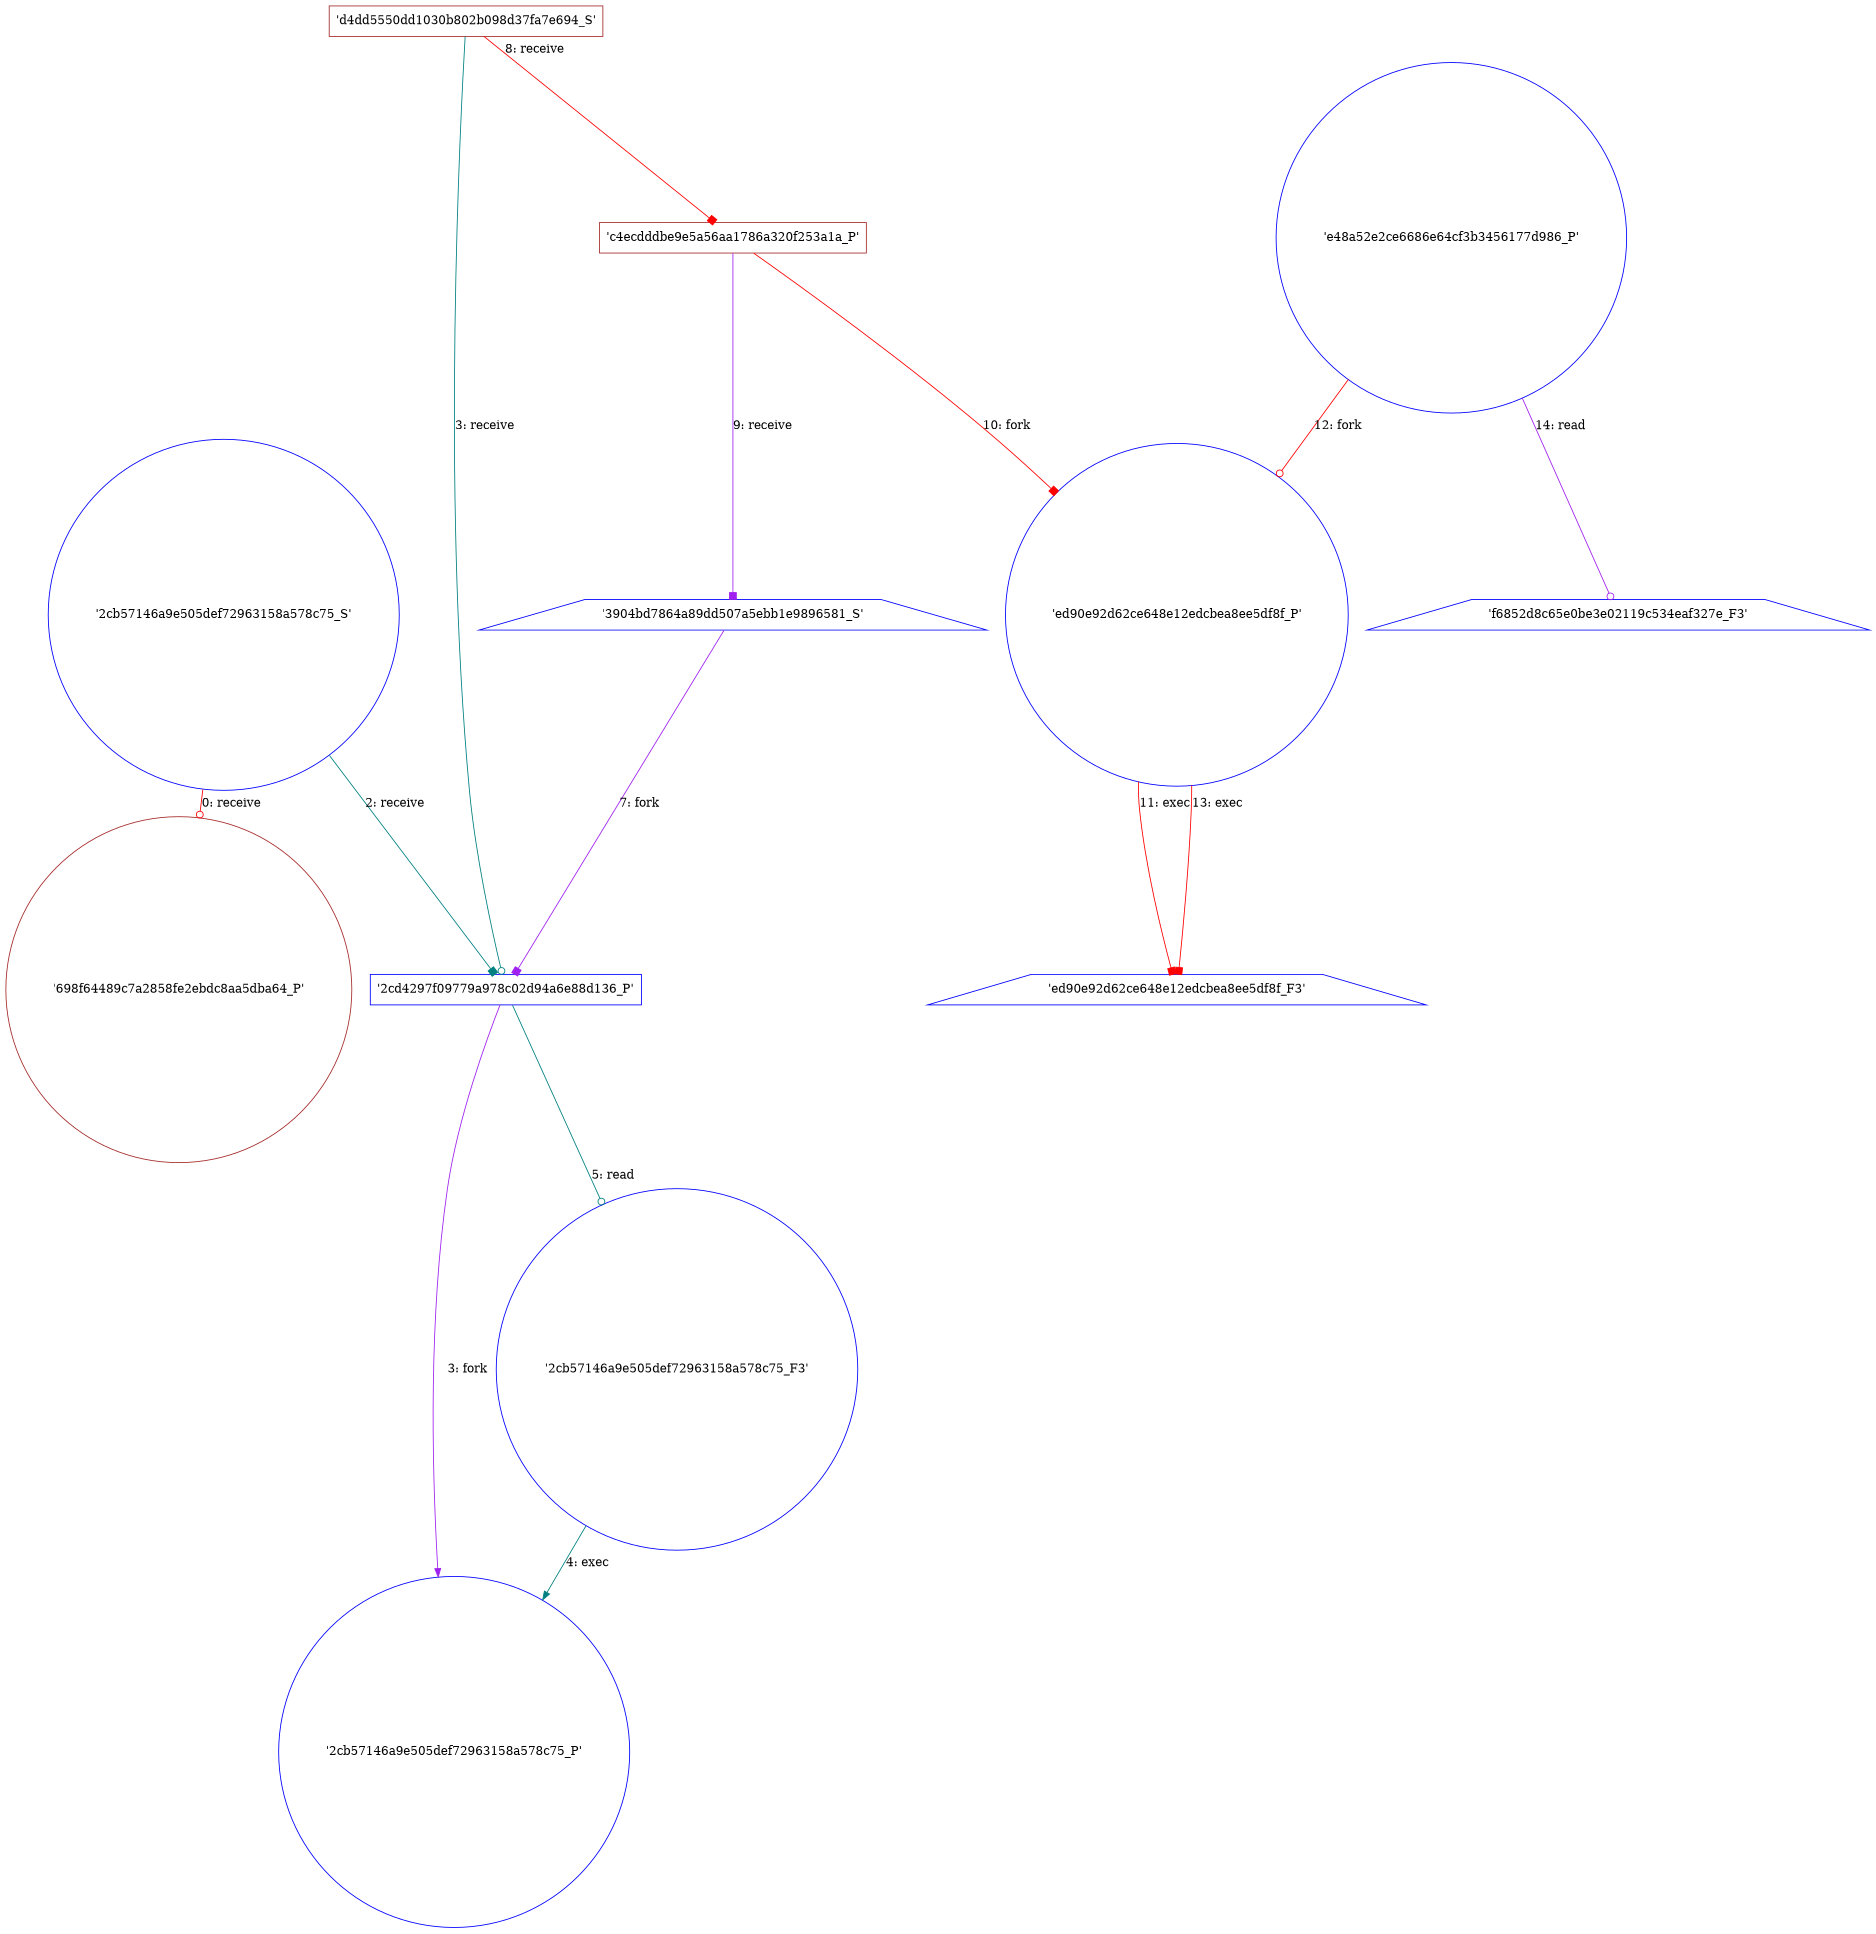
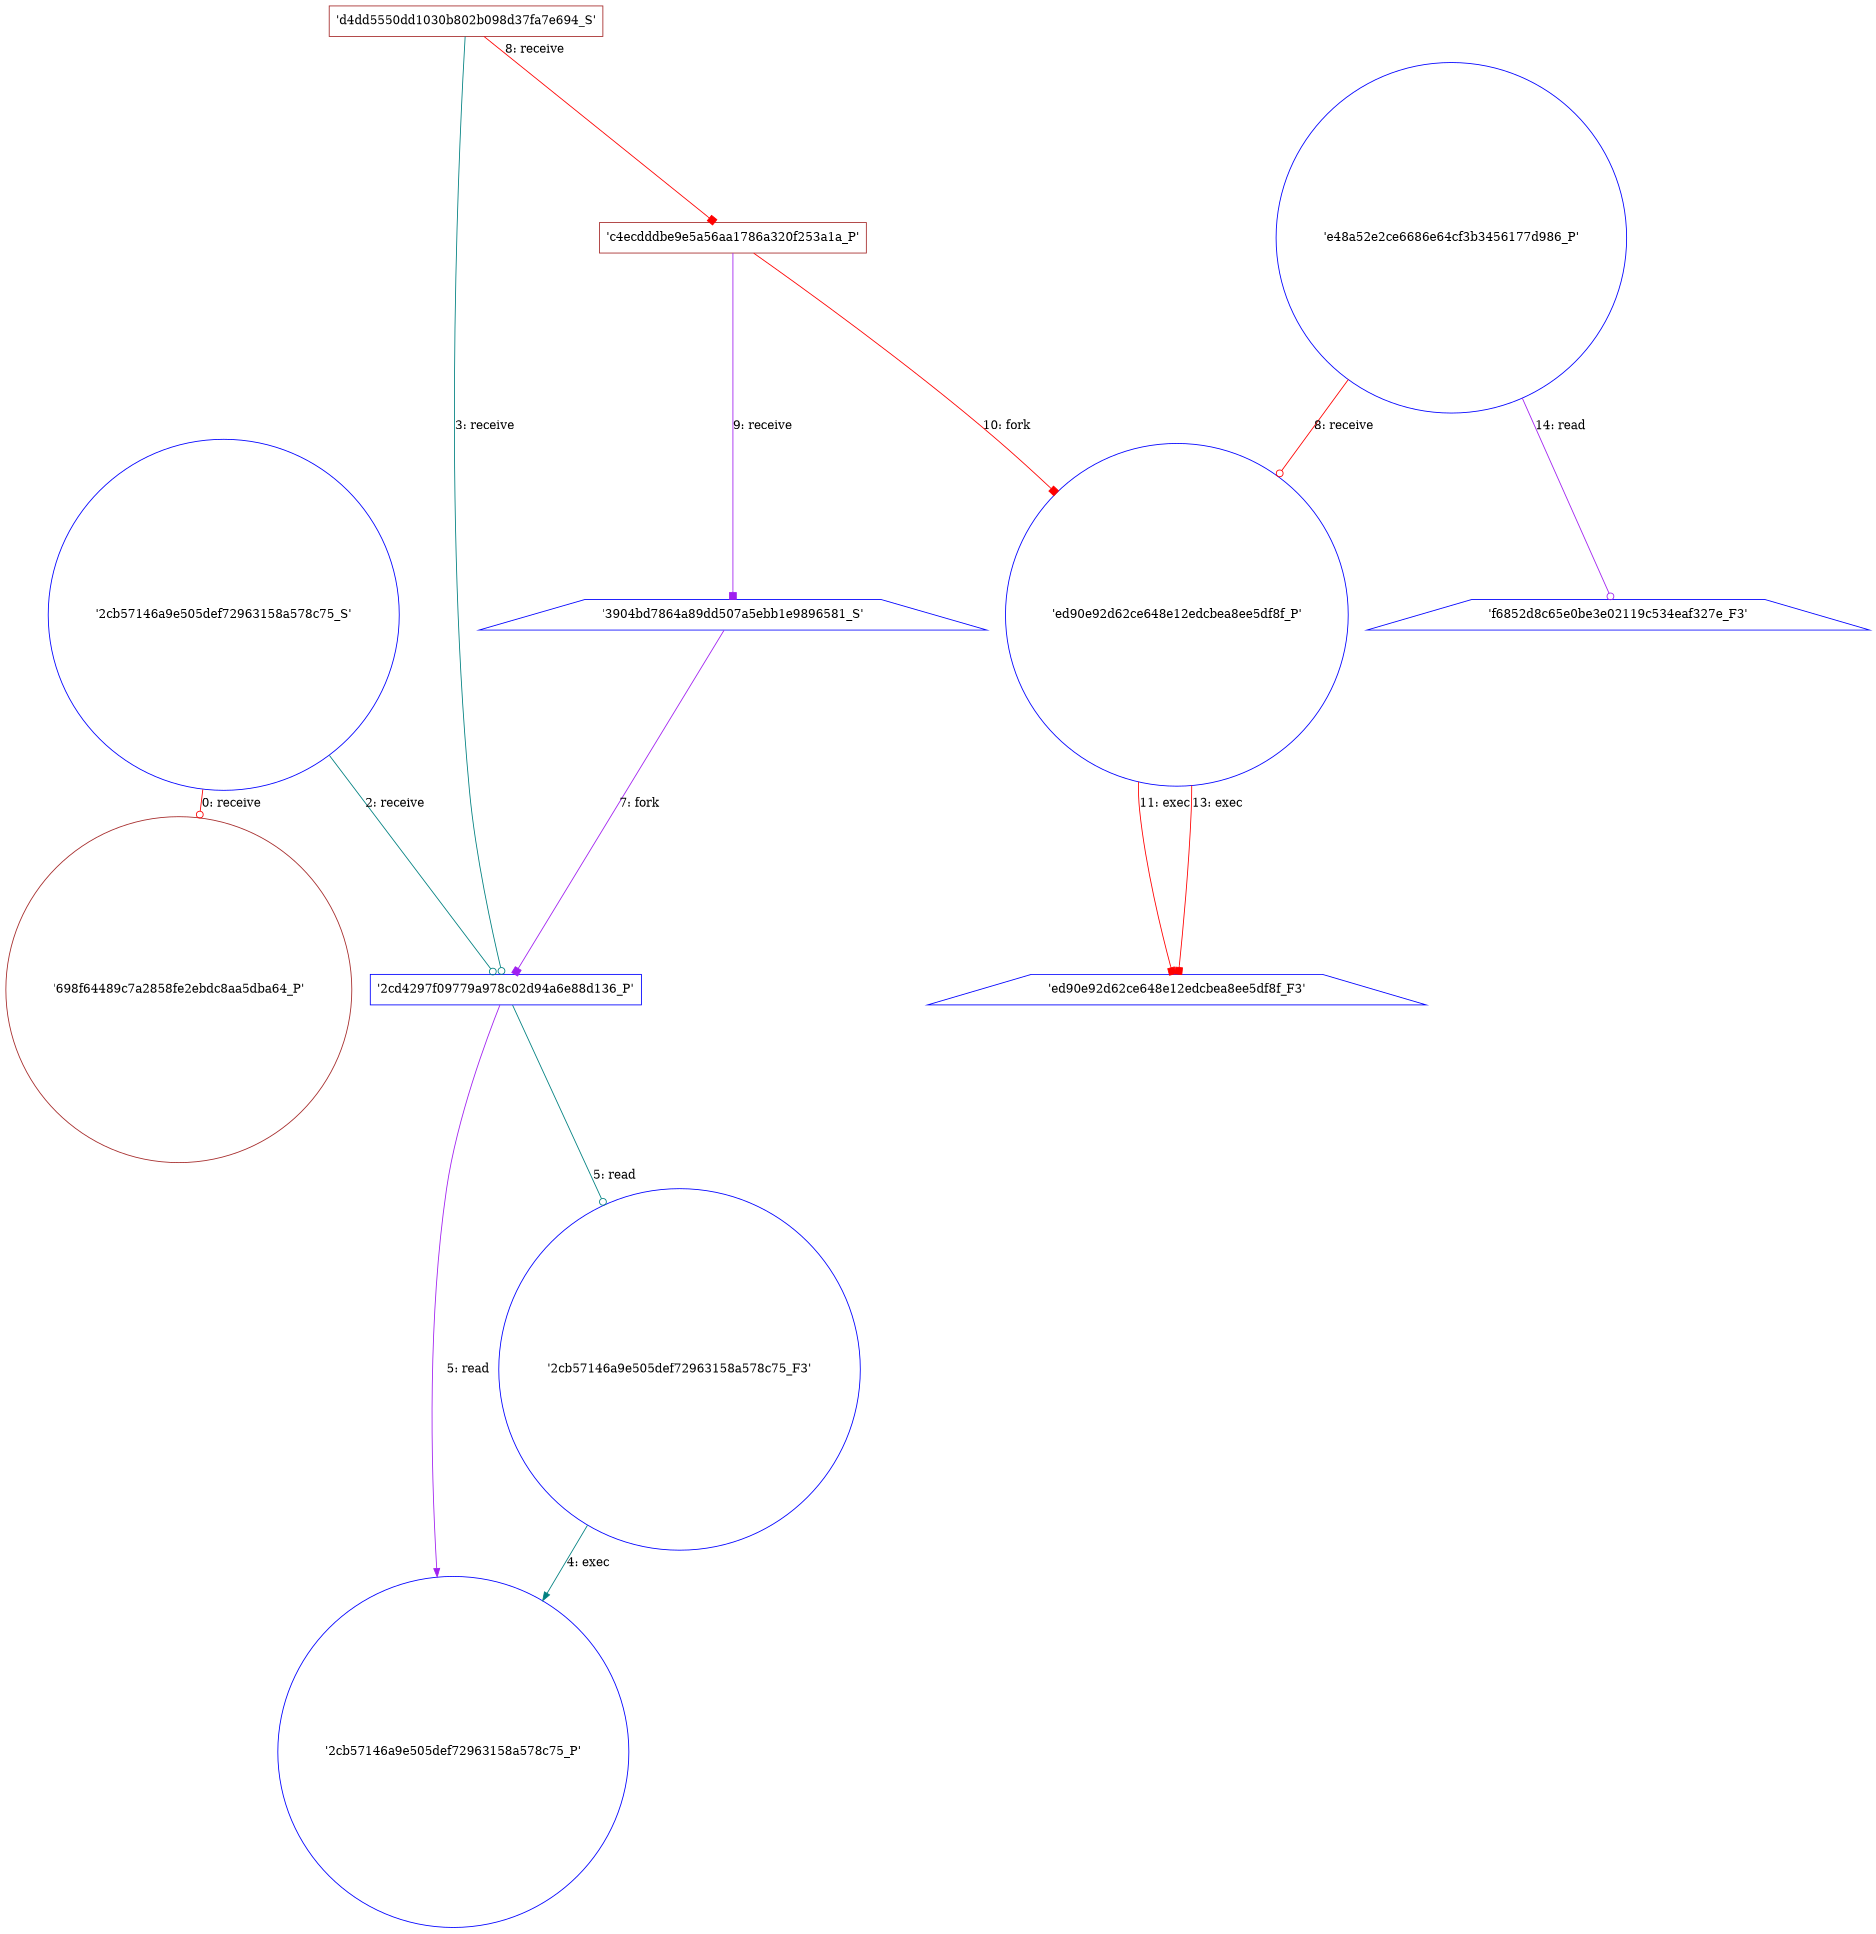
(1338, 426) -> (1344, 426)
(410, 861) -> (410, 862)
(467, 1369) -> (468, 1369)
